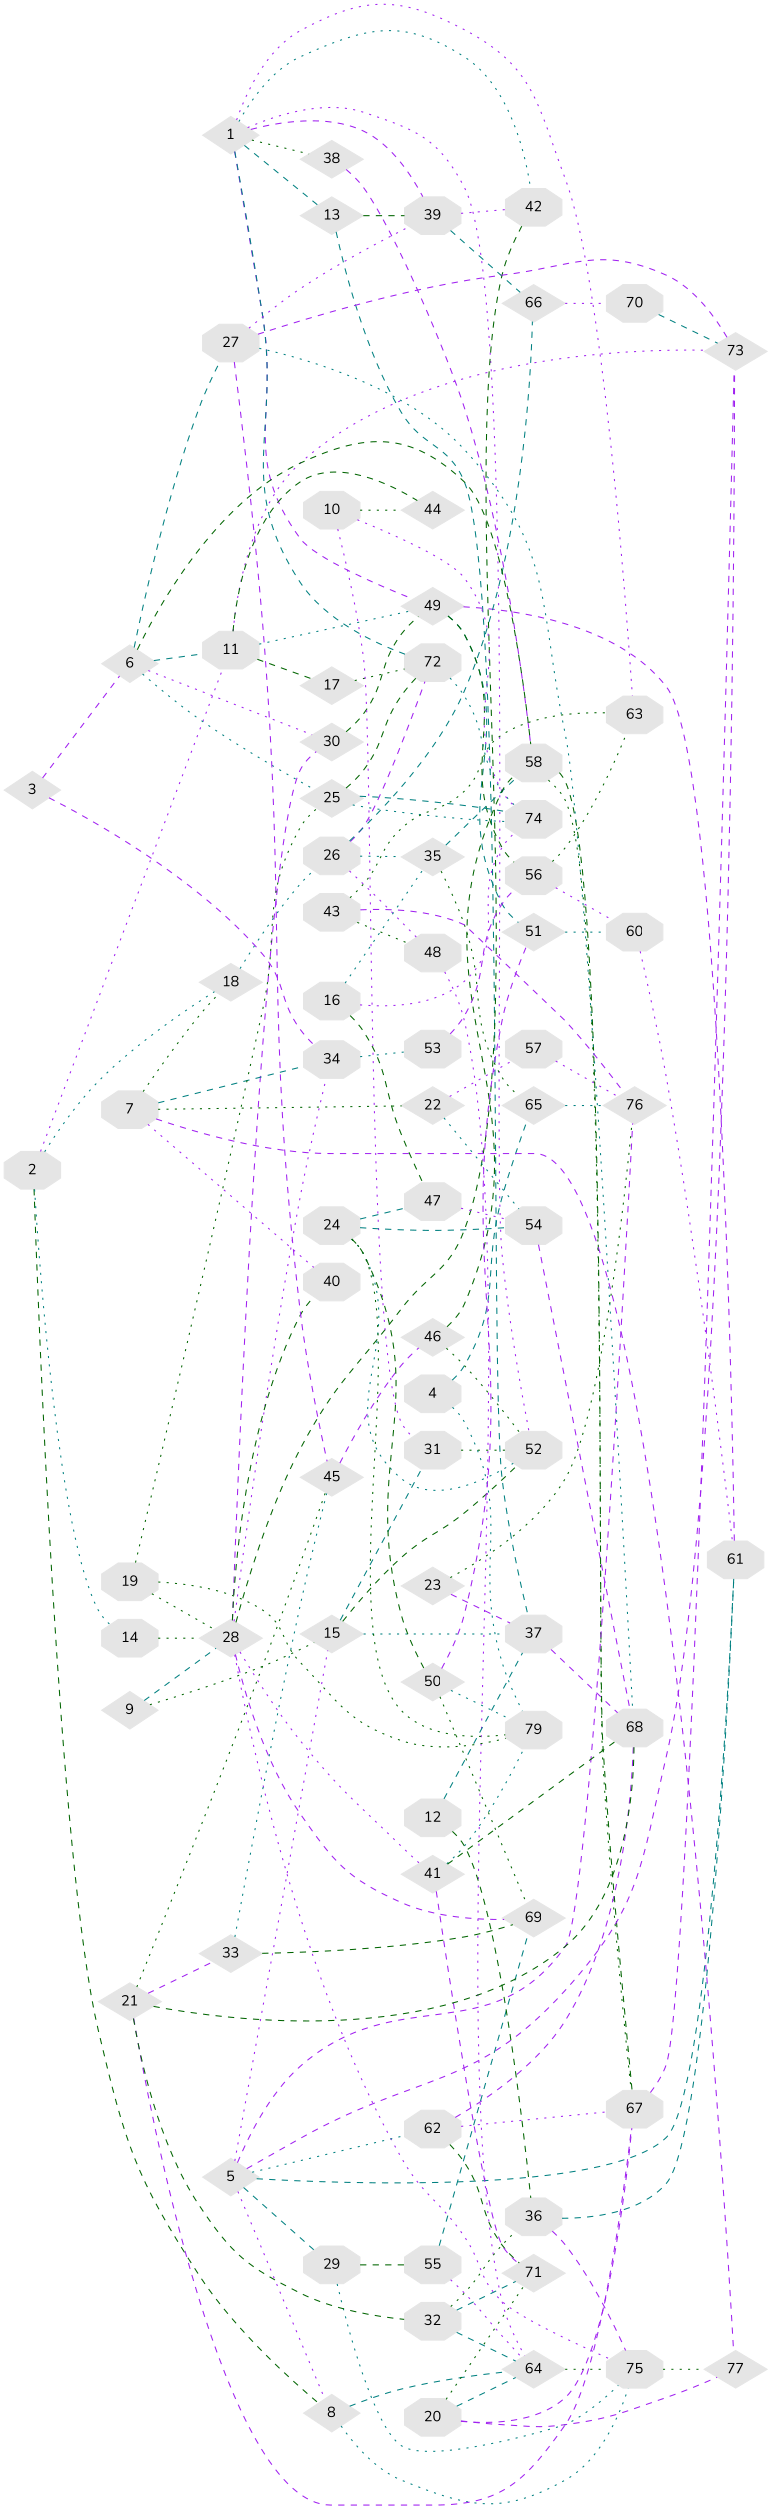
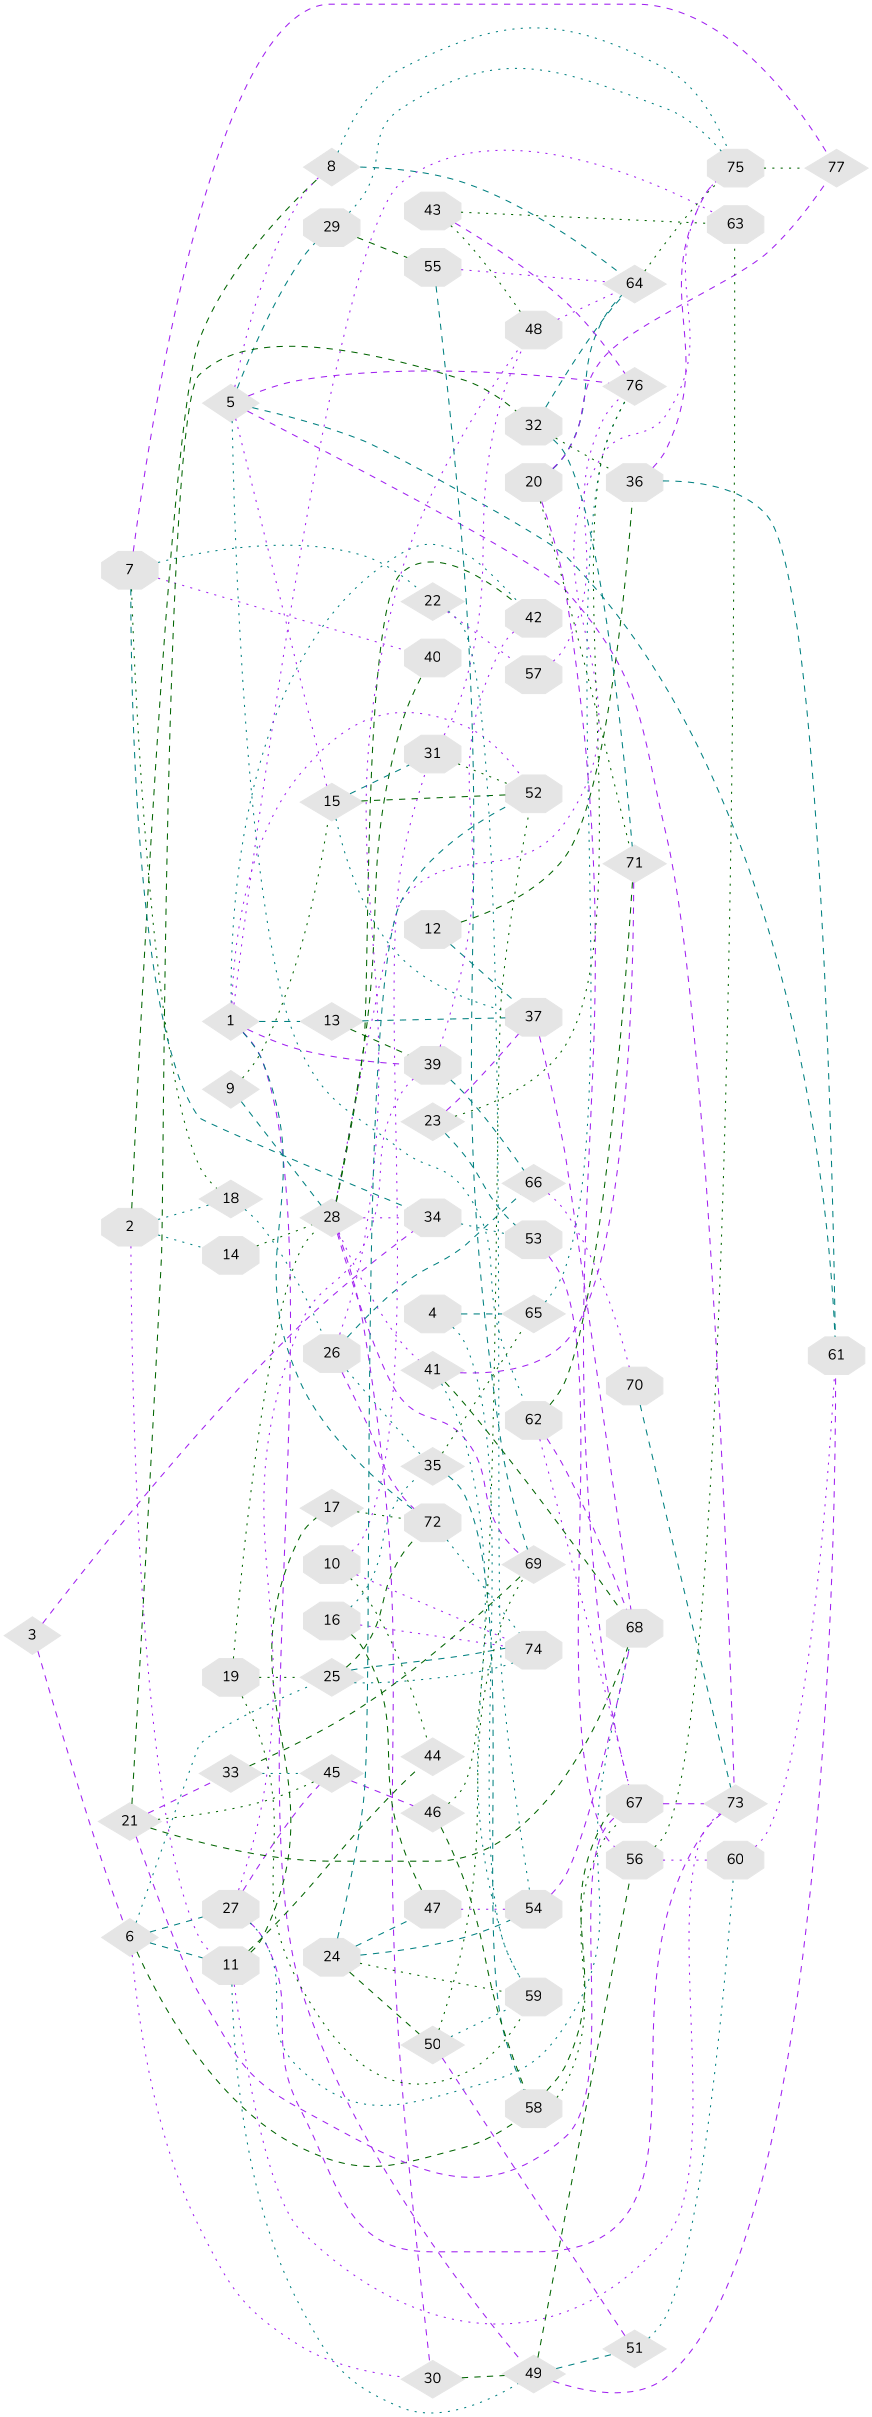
(332, 159) -> none
none -> (483, 552)
(274, 1108) -> (294, 546)
none -> (482, 1182)
(369, 1392) -> (369, 1495)
(534, 1730) -> (534, 1997)
